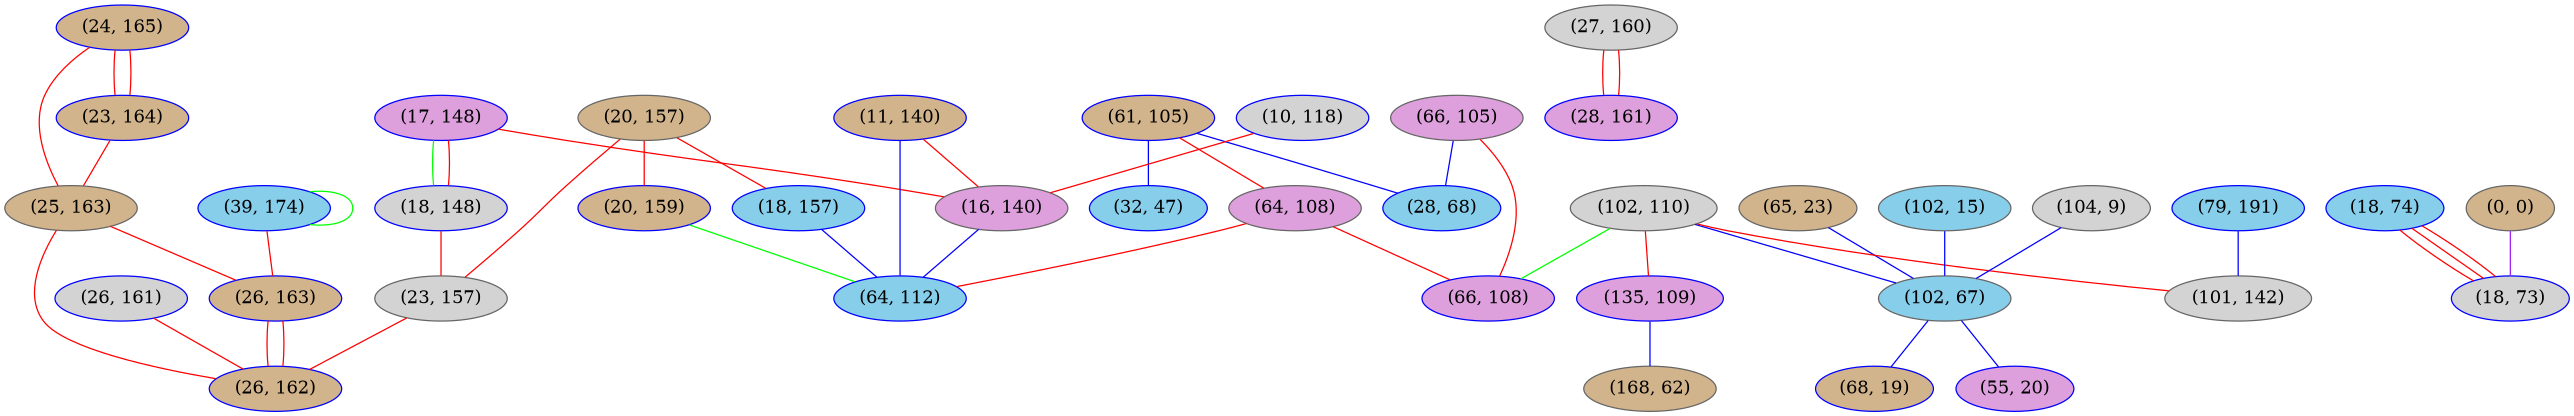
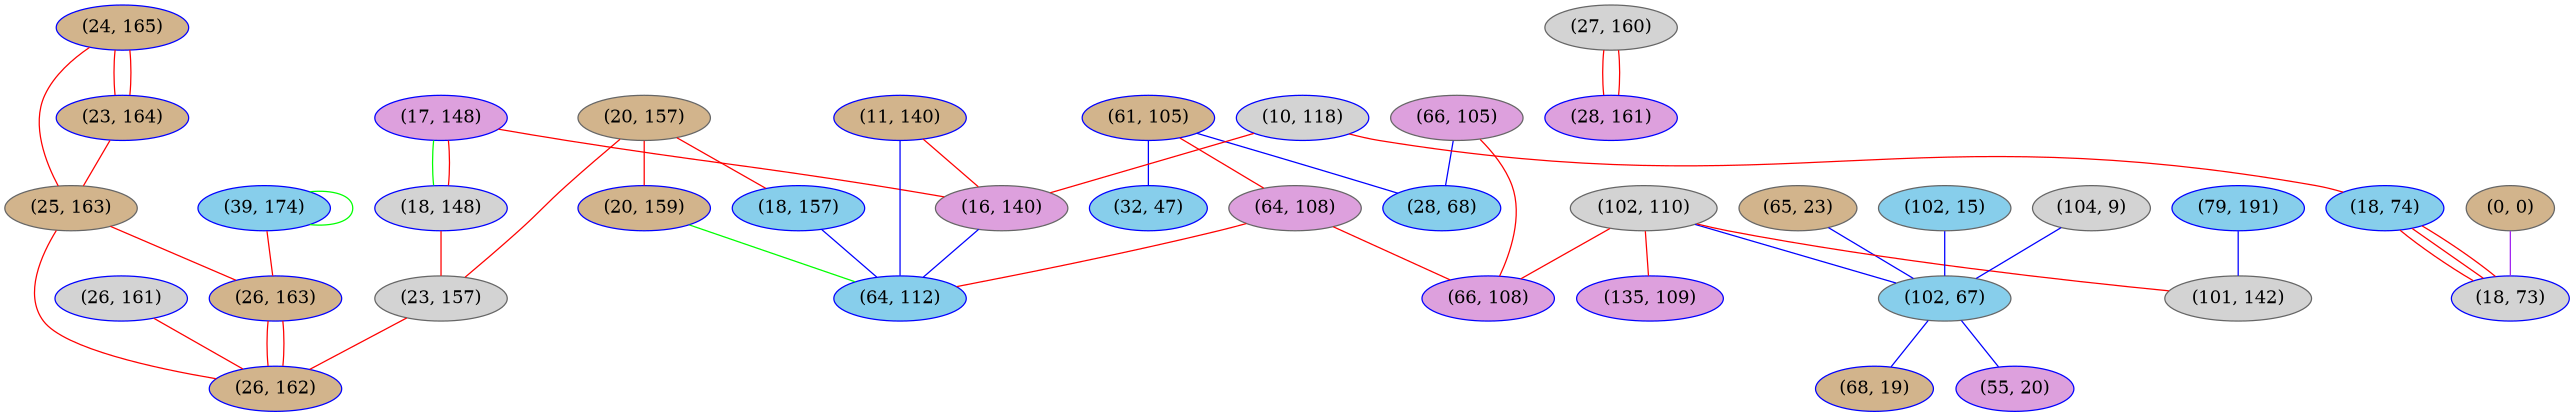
none -> (1846, 161)
(1565, 254) -> (1565, 254)
(1650, 389) -> none
